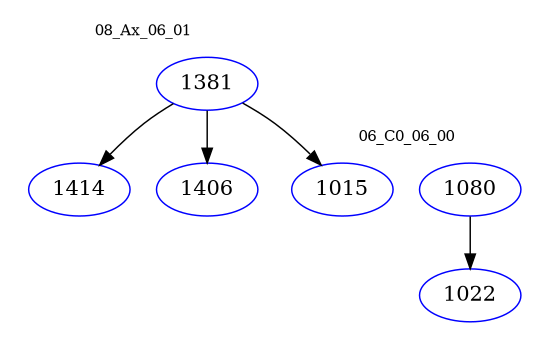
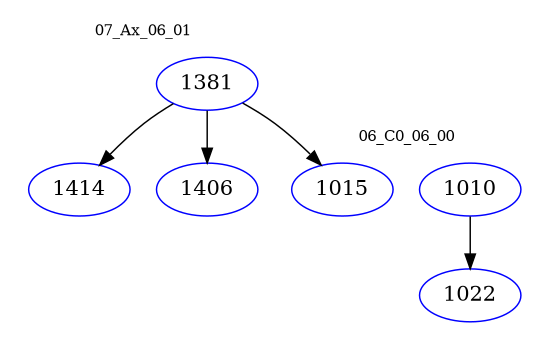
(143, 32) -> (143, 32)
(470, 190) -> (470, 190)
